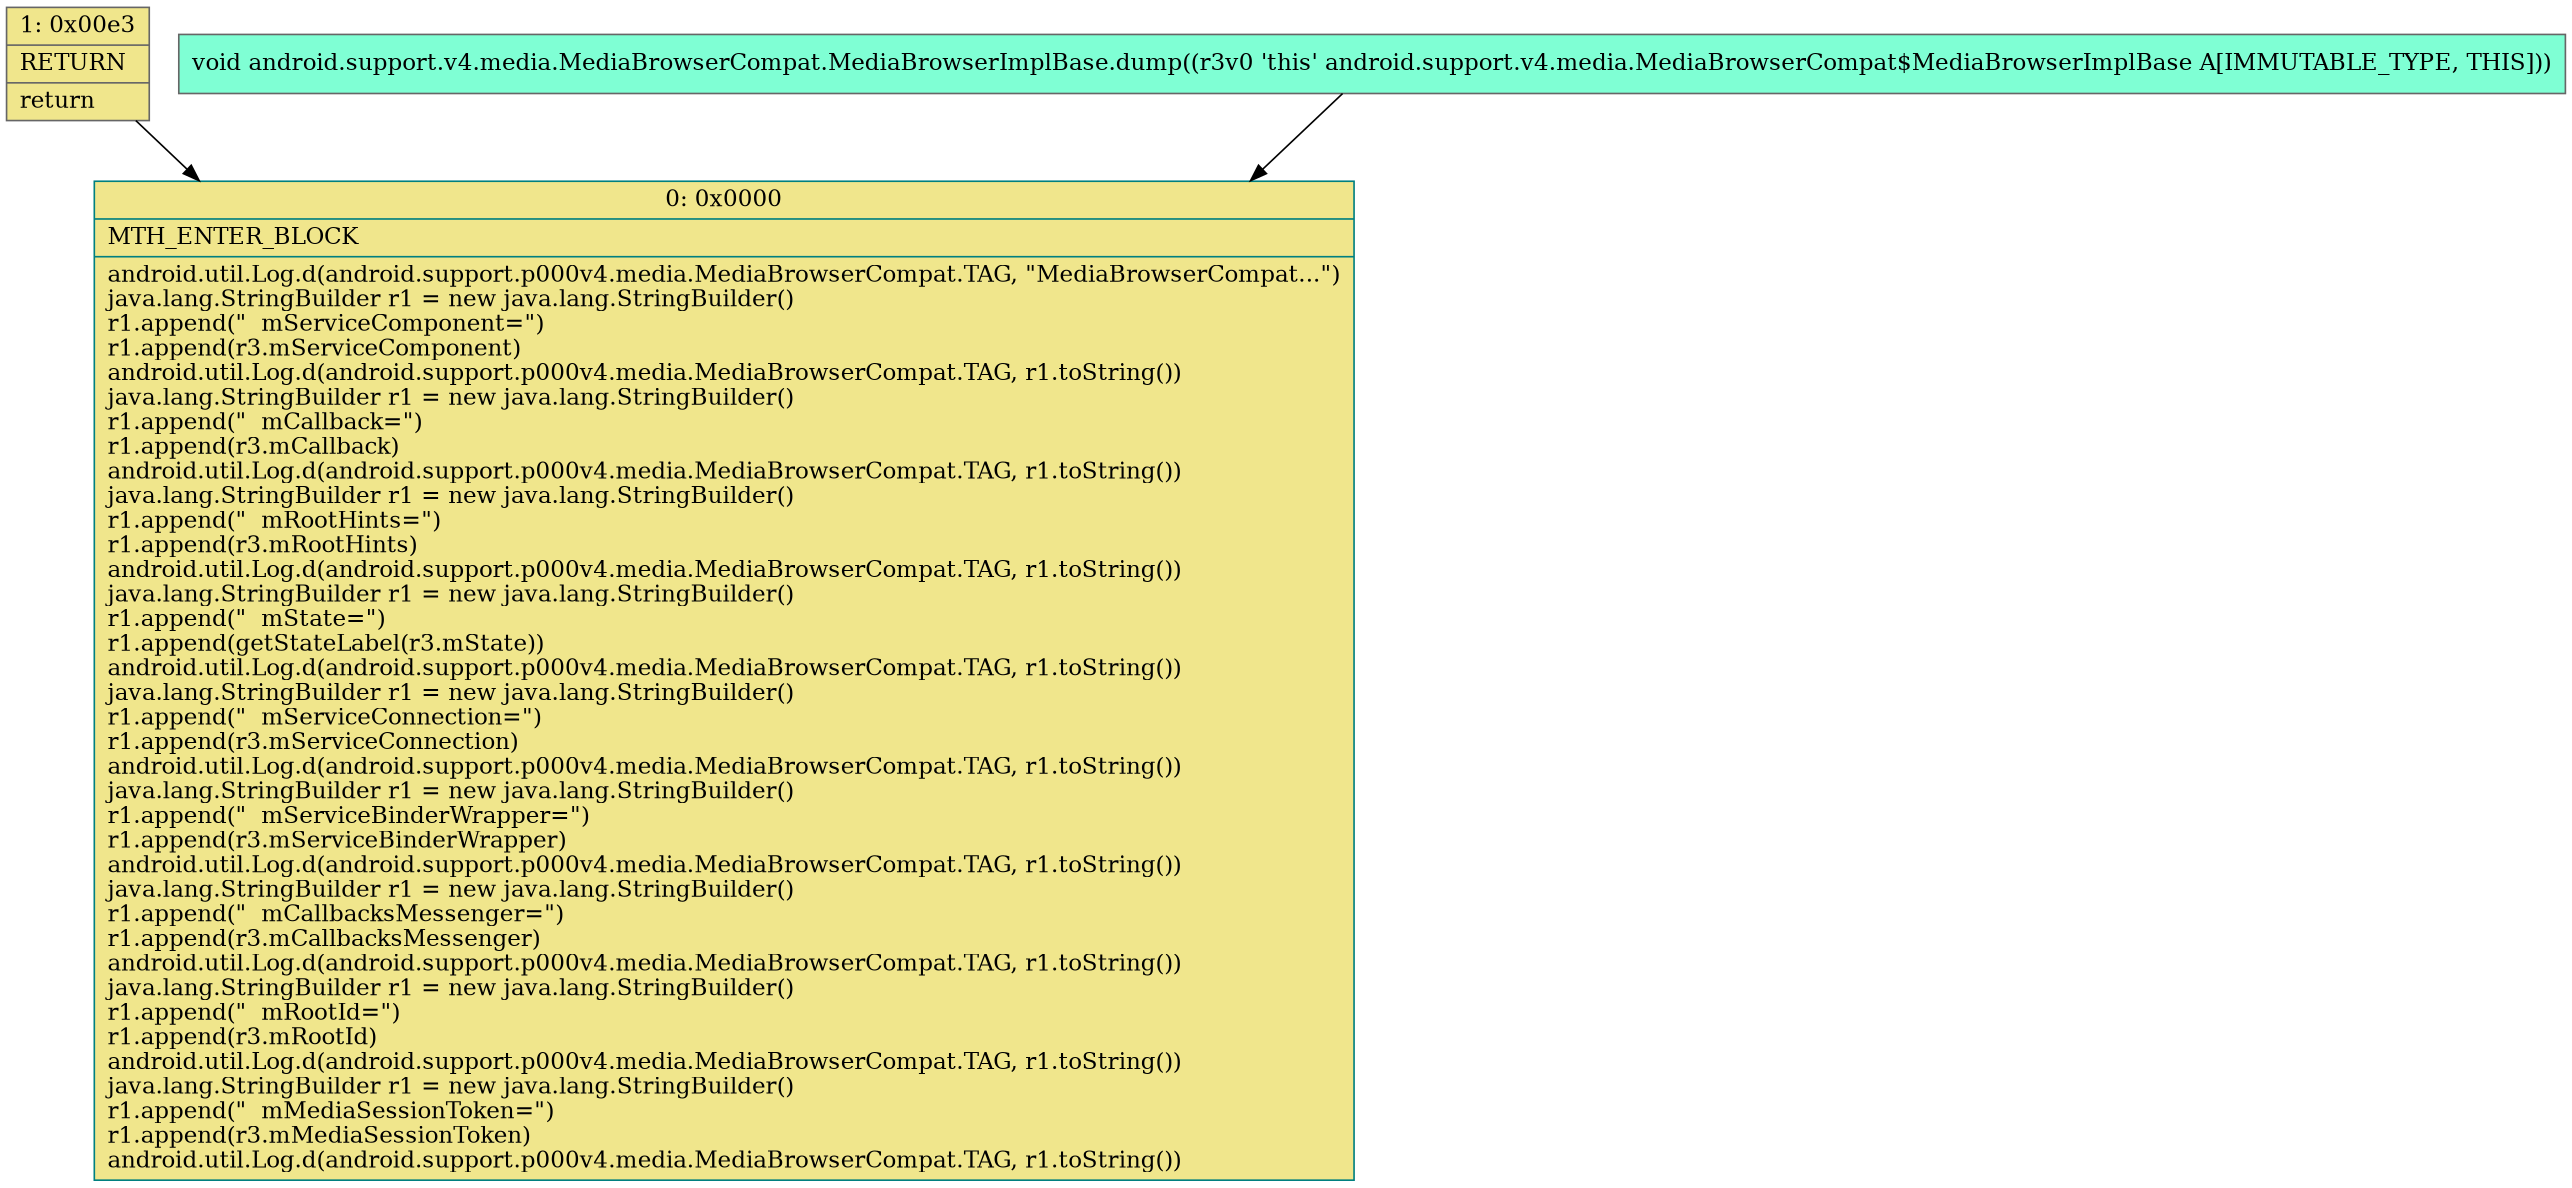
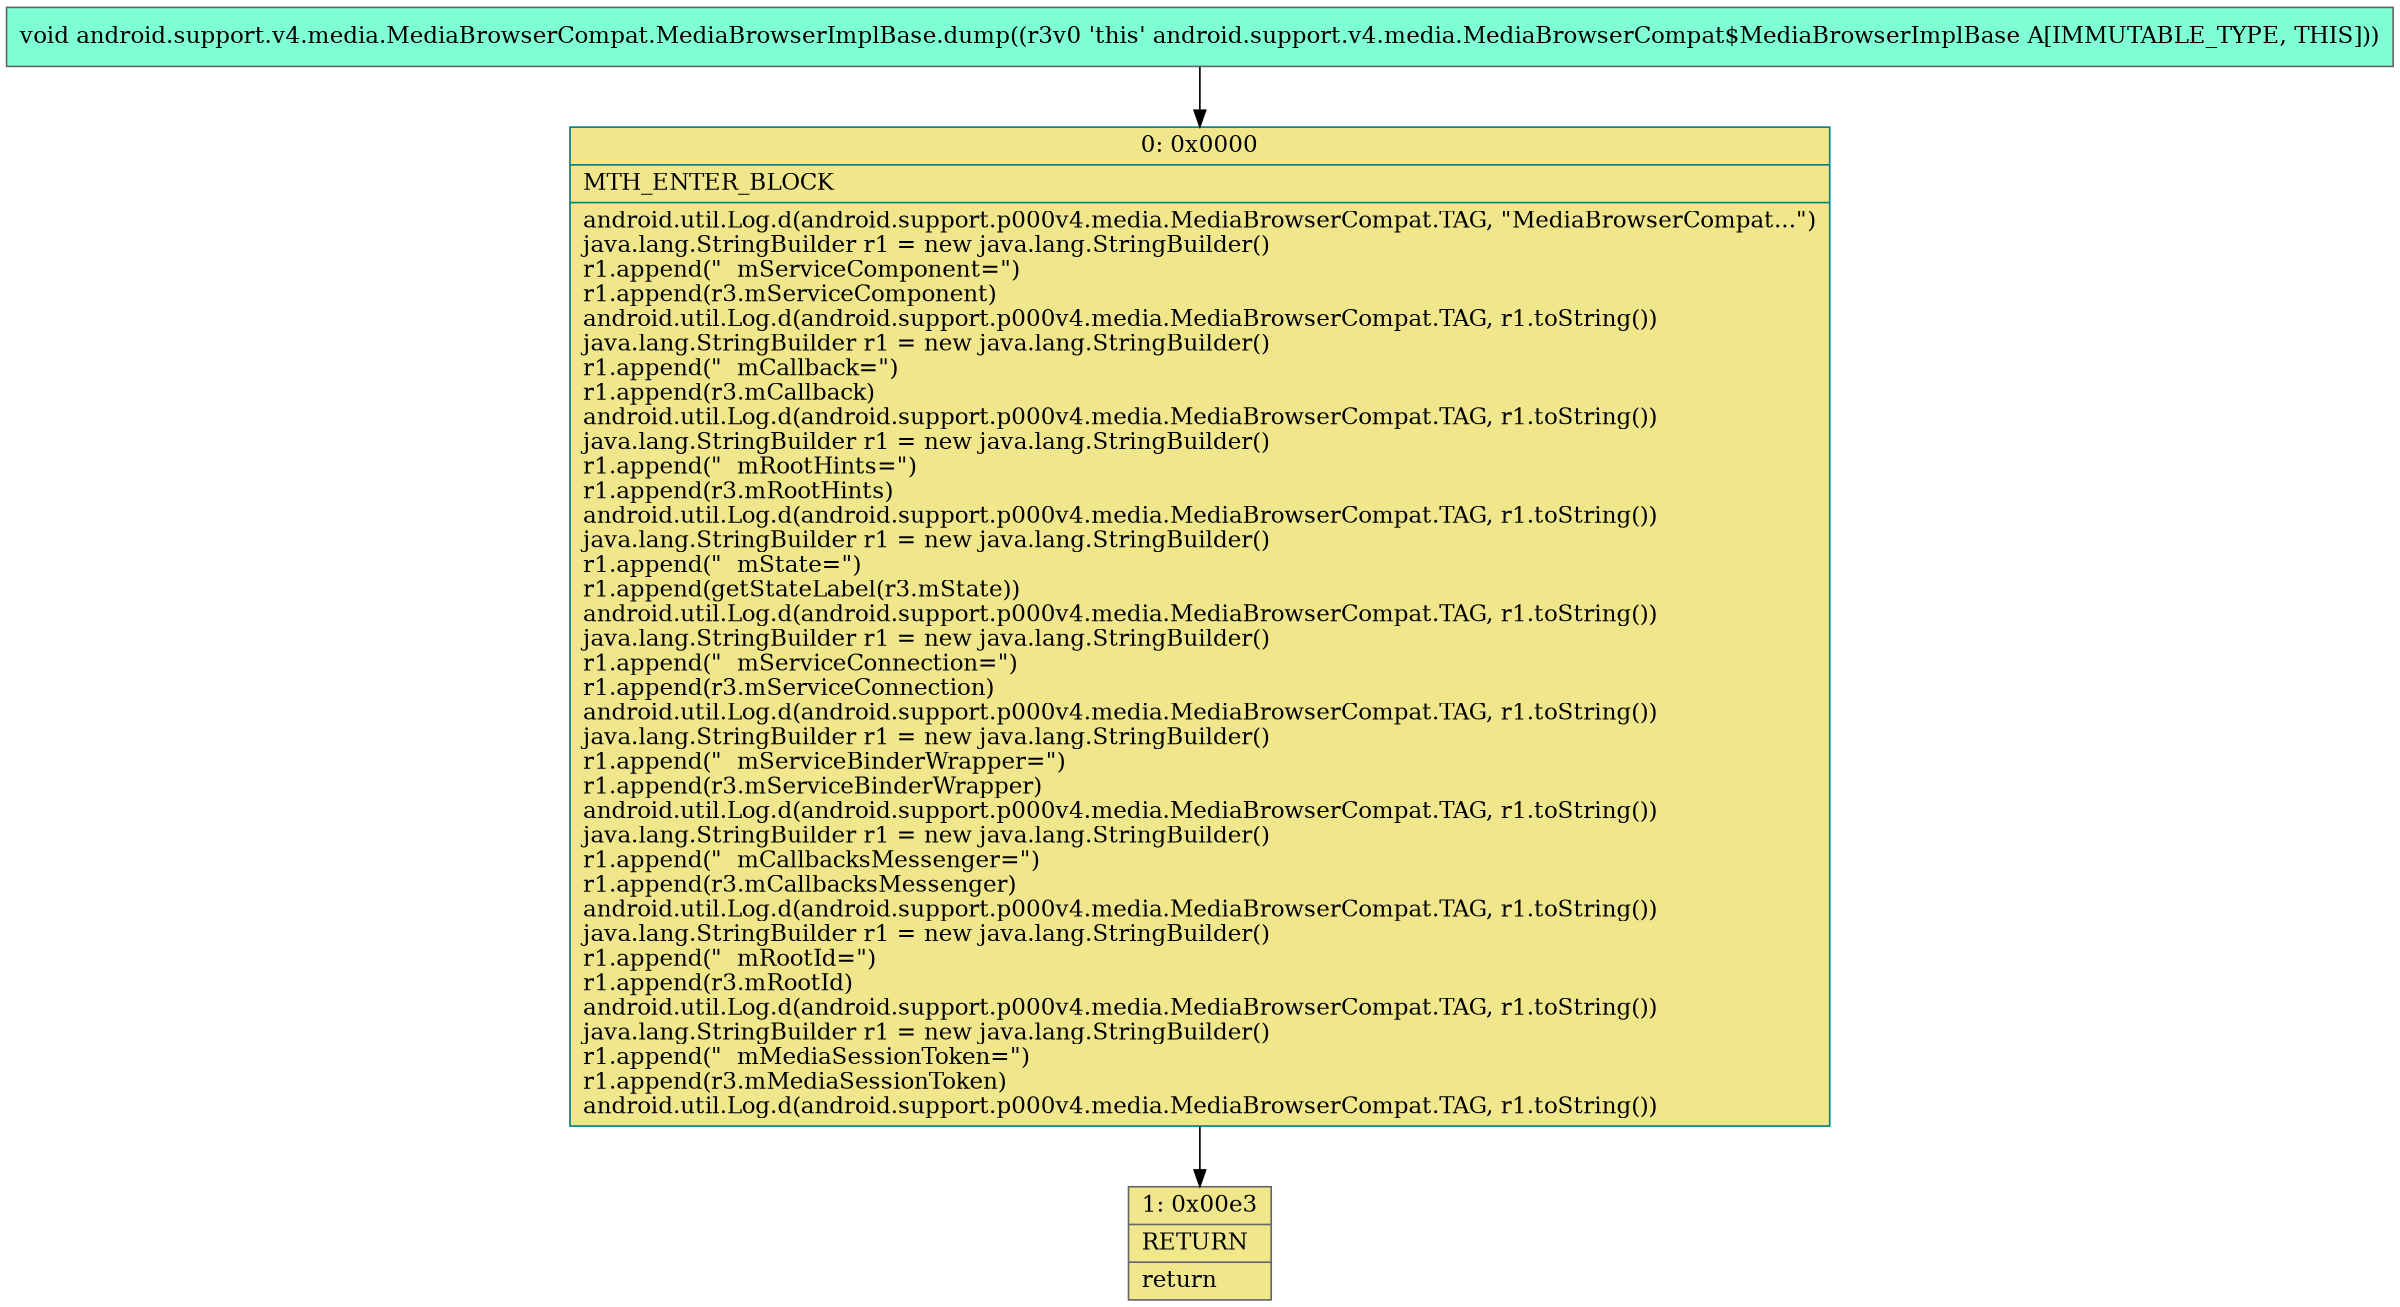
(161, 145) -> (1200, 1148)
